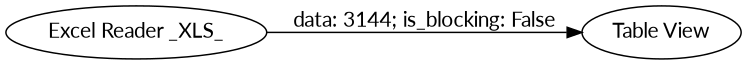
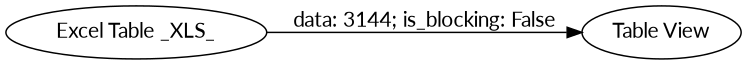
(136, 32) -> (136, 32)
